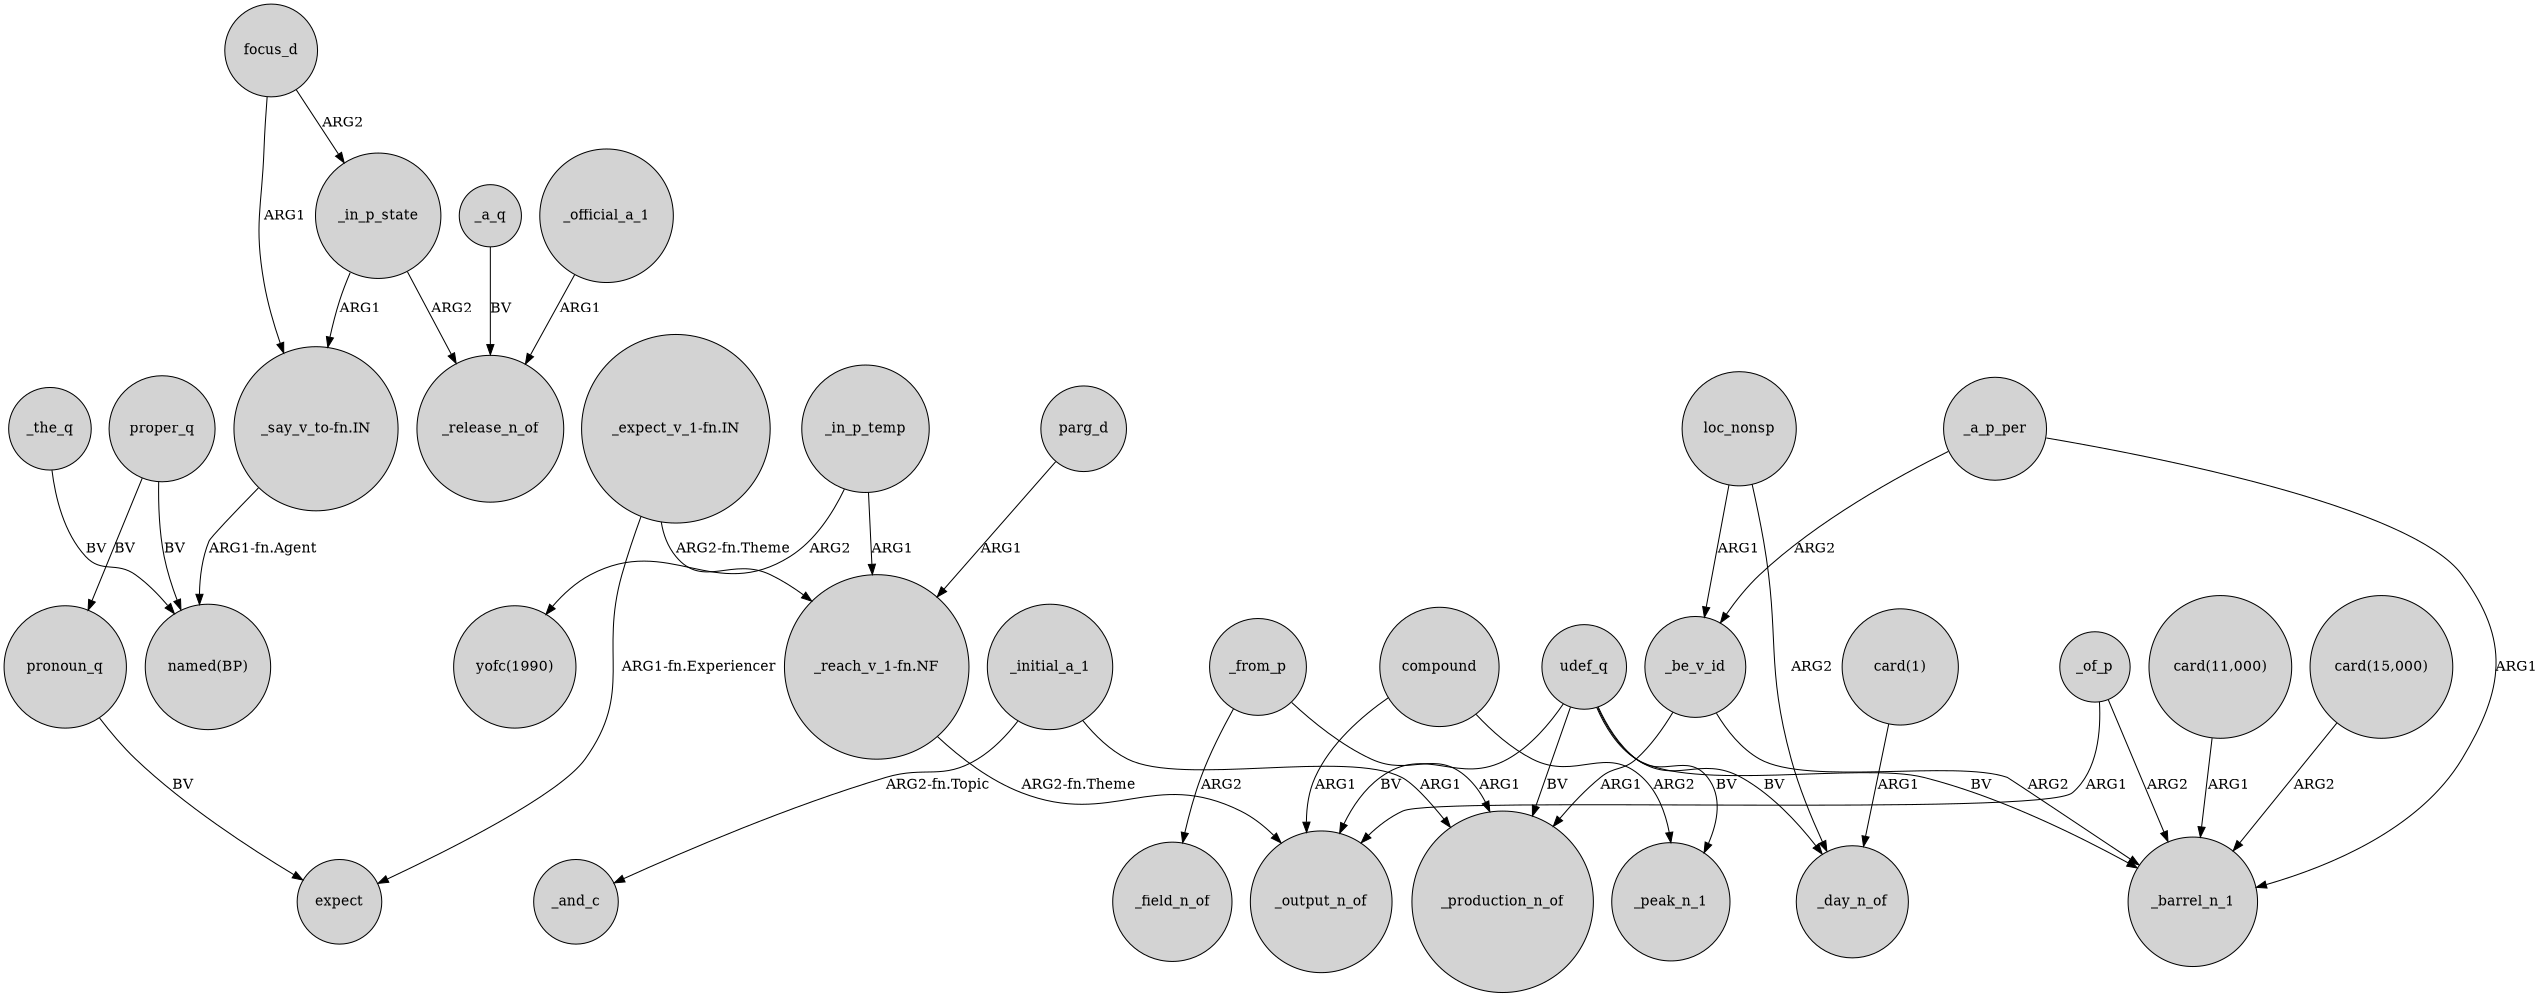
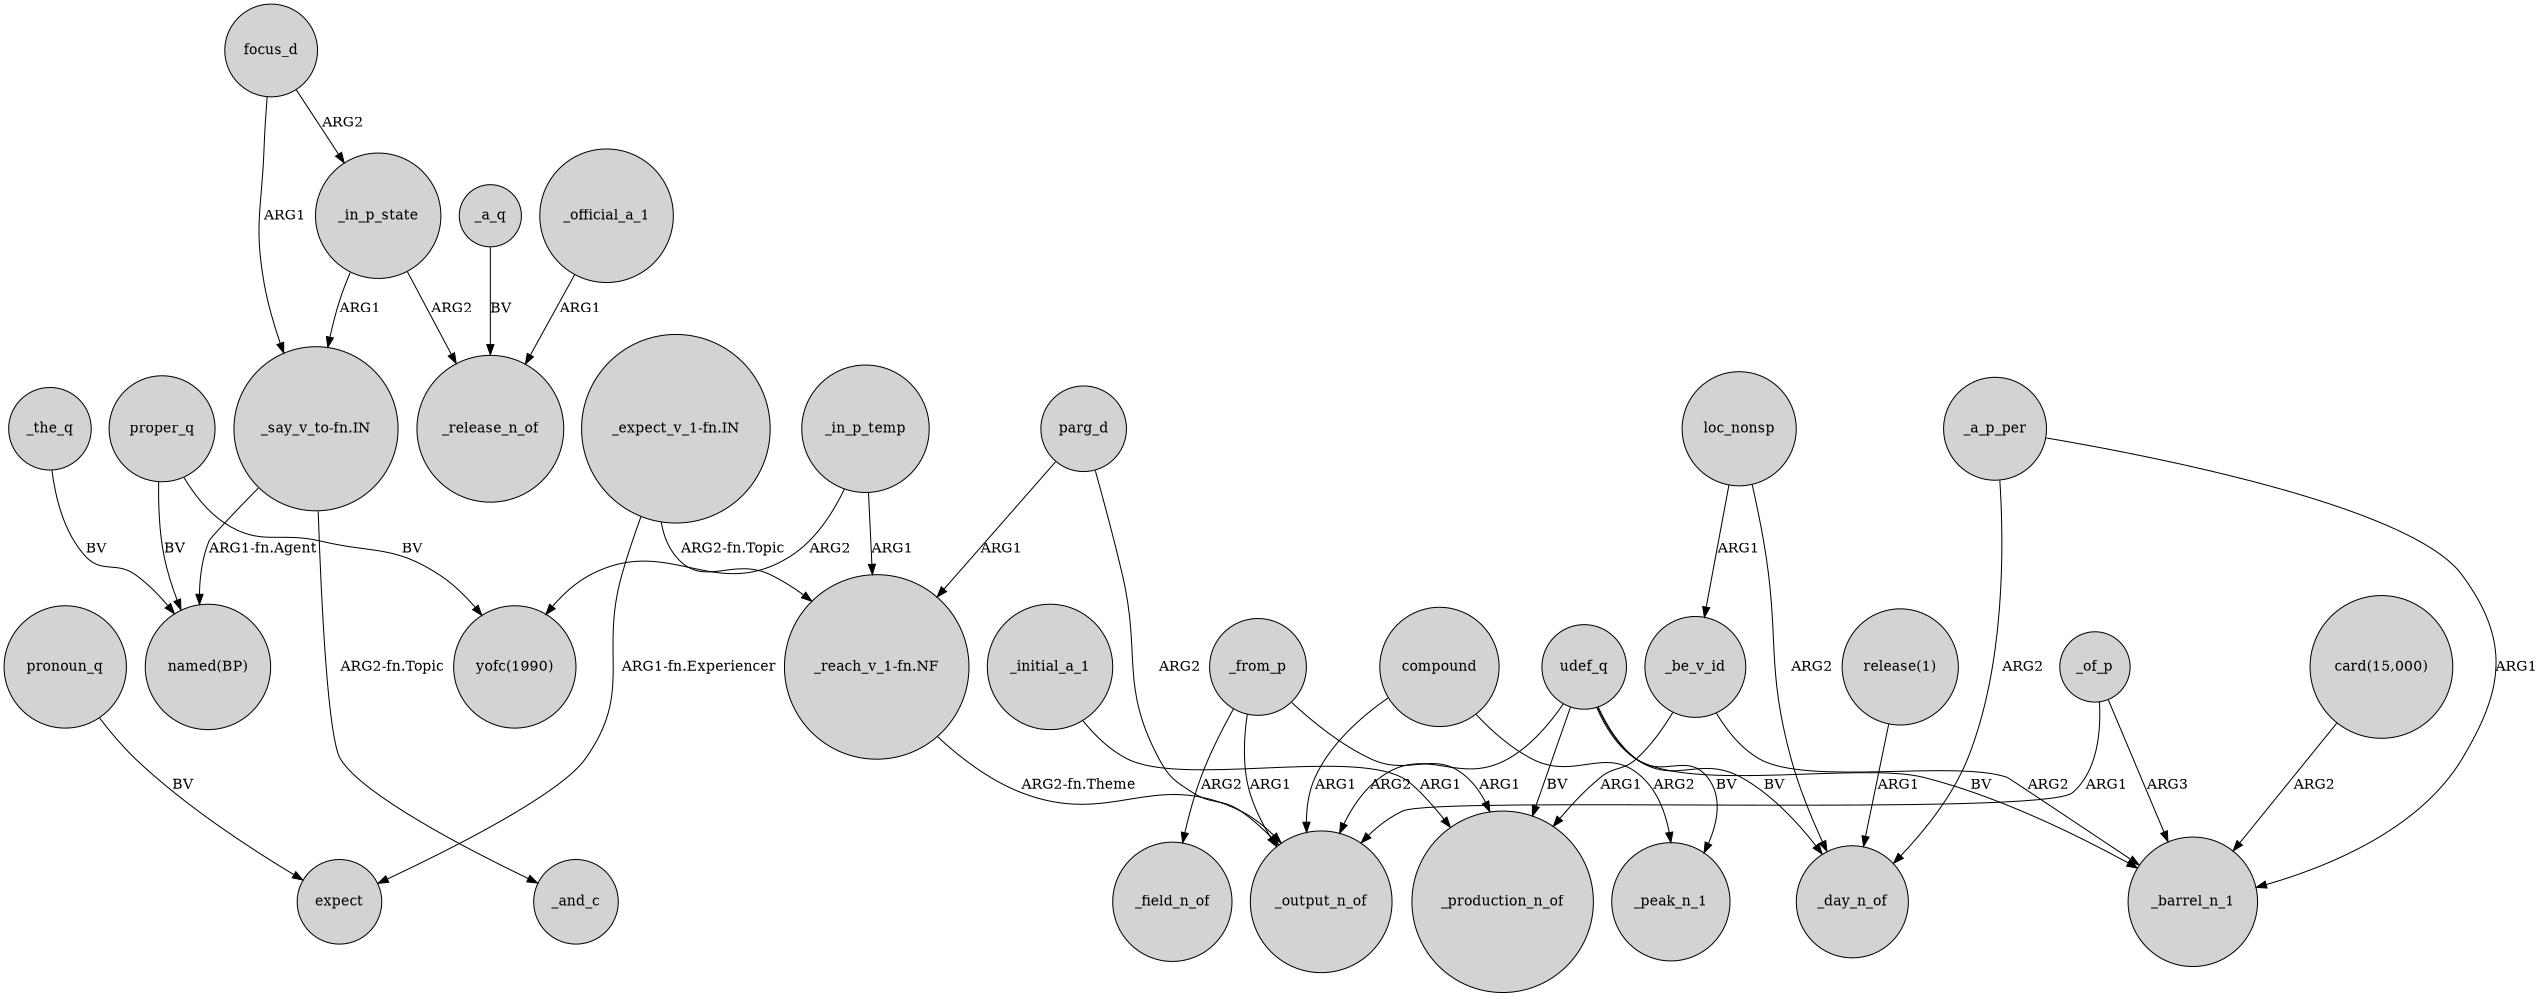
(1828, 521) -> (1990, 680)
(117, 539) -> (327, 542)
(733, 549) -> (733, 549)
(1900, 667) -> (1900, 667)
(2220, 667) -> none
none -> (1135, 685)
none -> (1247, 778)
(1391, 785) -> (1391, 785)
(2168, 785) -> (2168, 785)
(824, 798) -> (336, 747)
